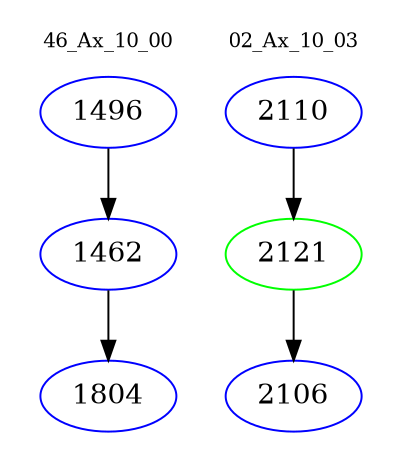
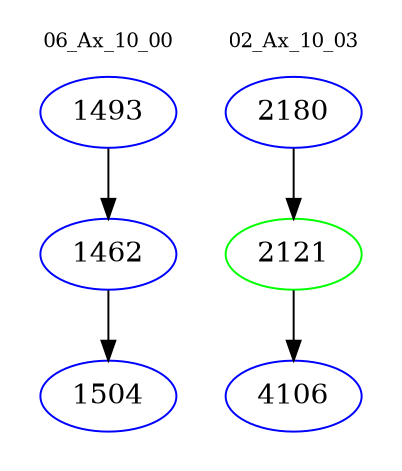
(108, 42) -> (108, 42)
(108, 112) -> (108, 112)
(294, 112) -> (294, 112)
(108, 396) -> (108, 396)
(294, 396) -> (294, 396)
